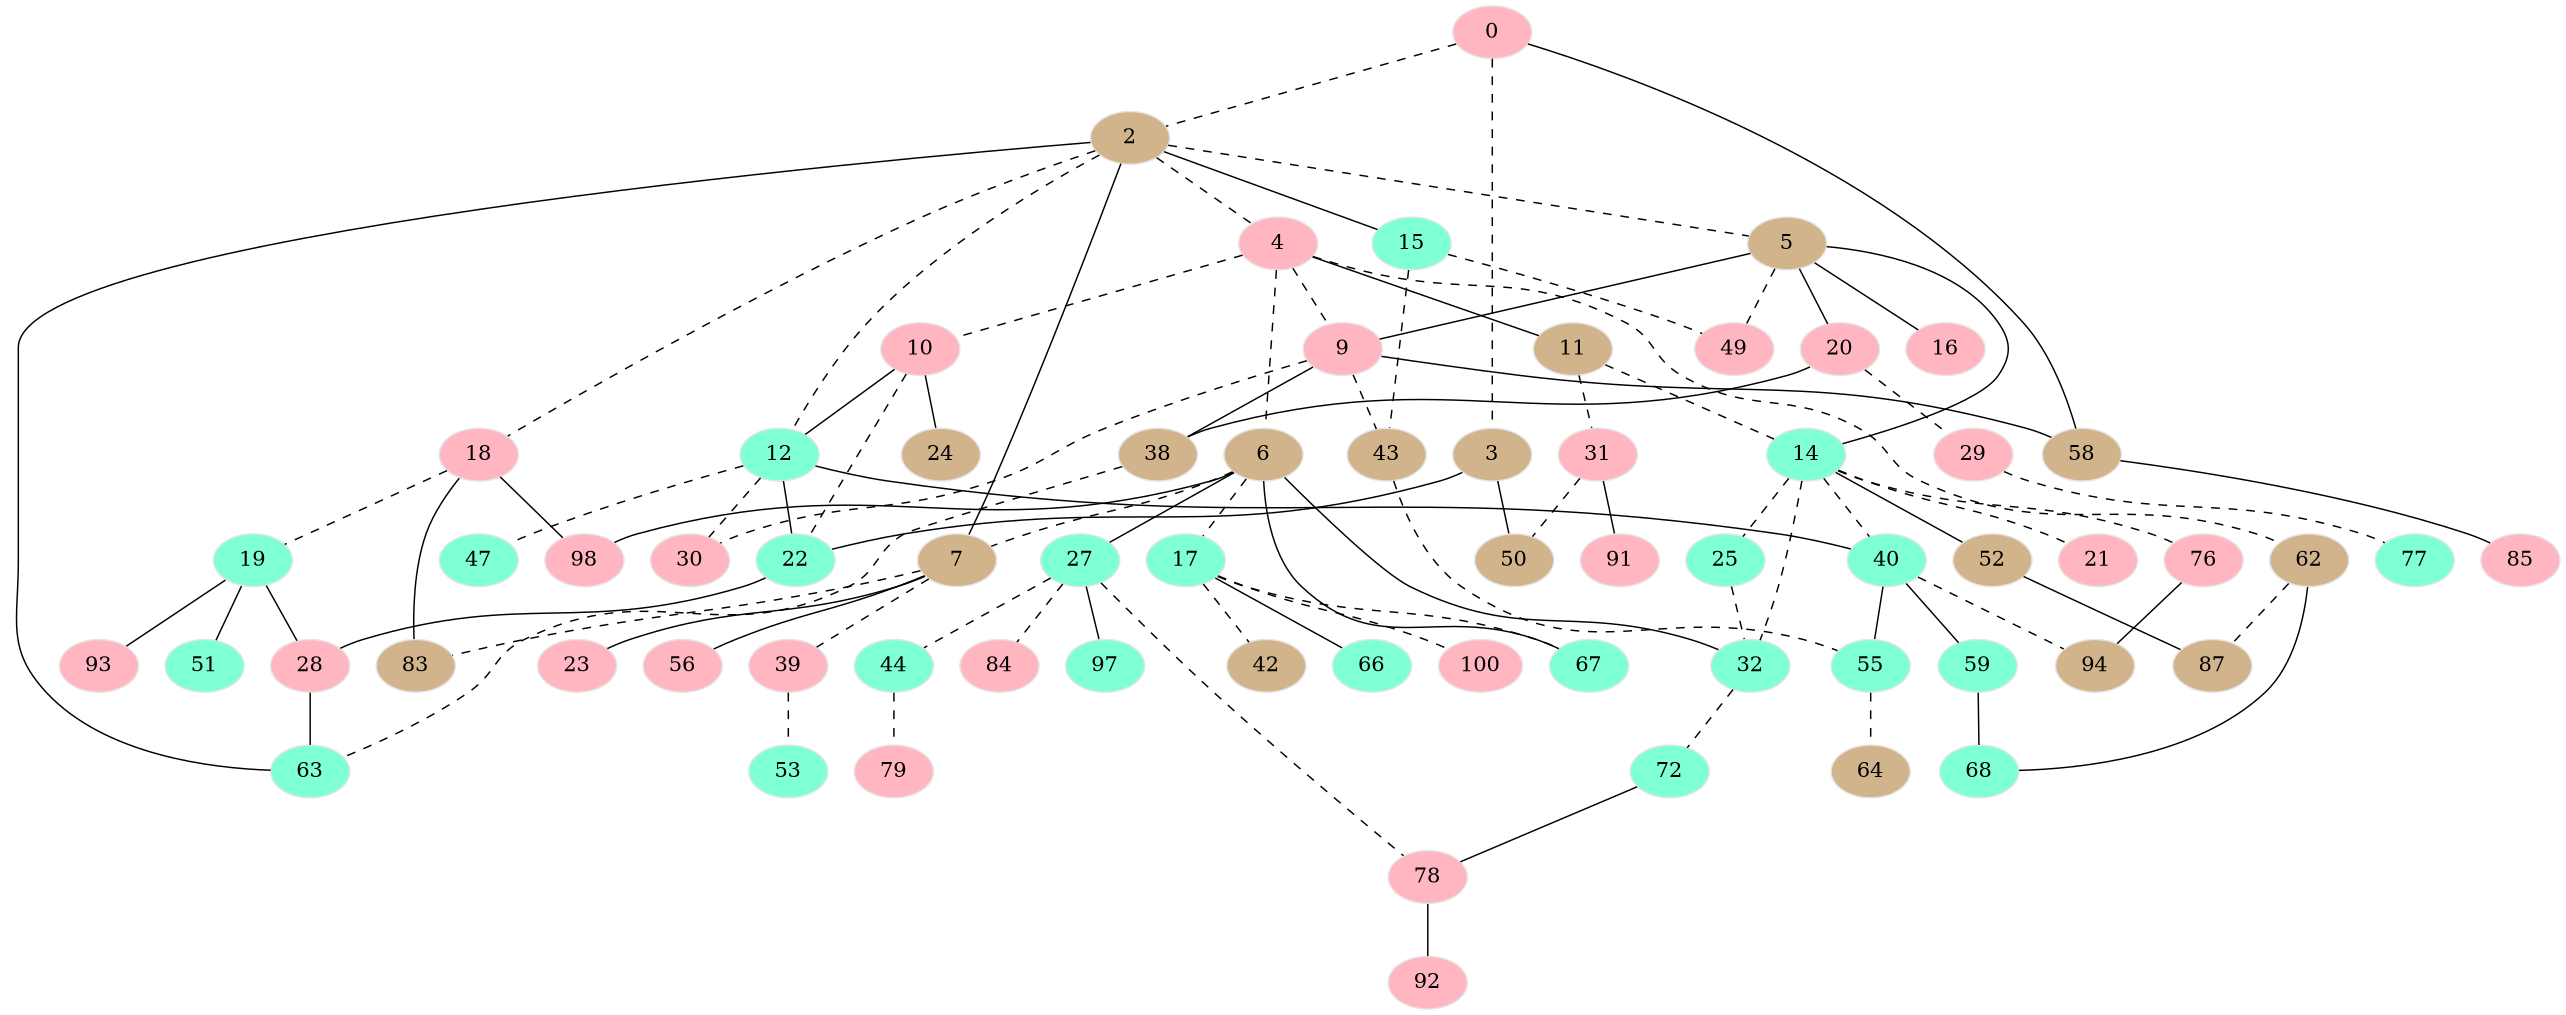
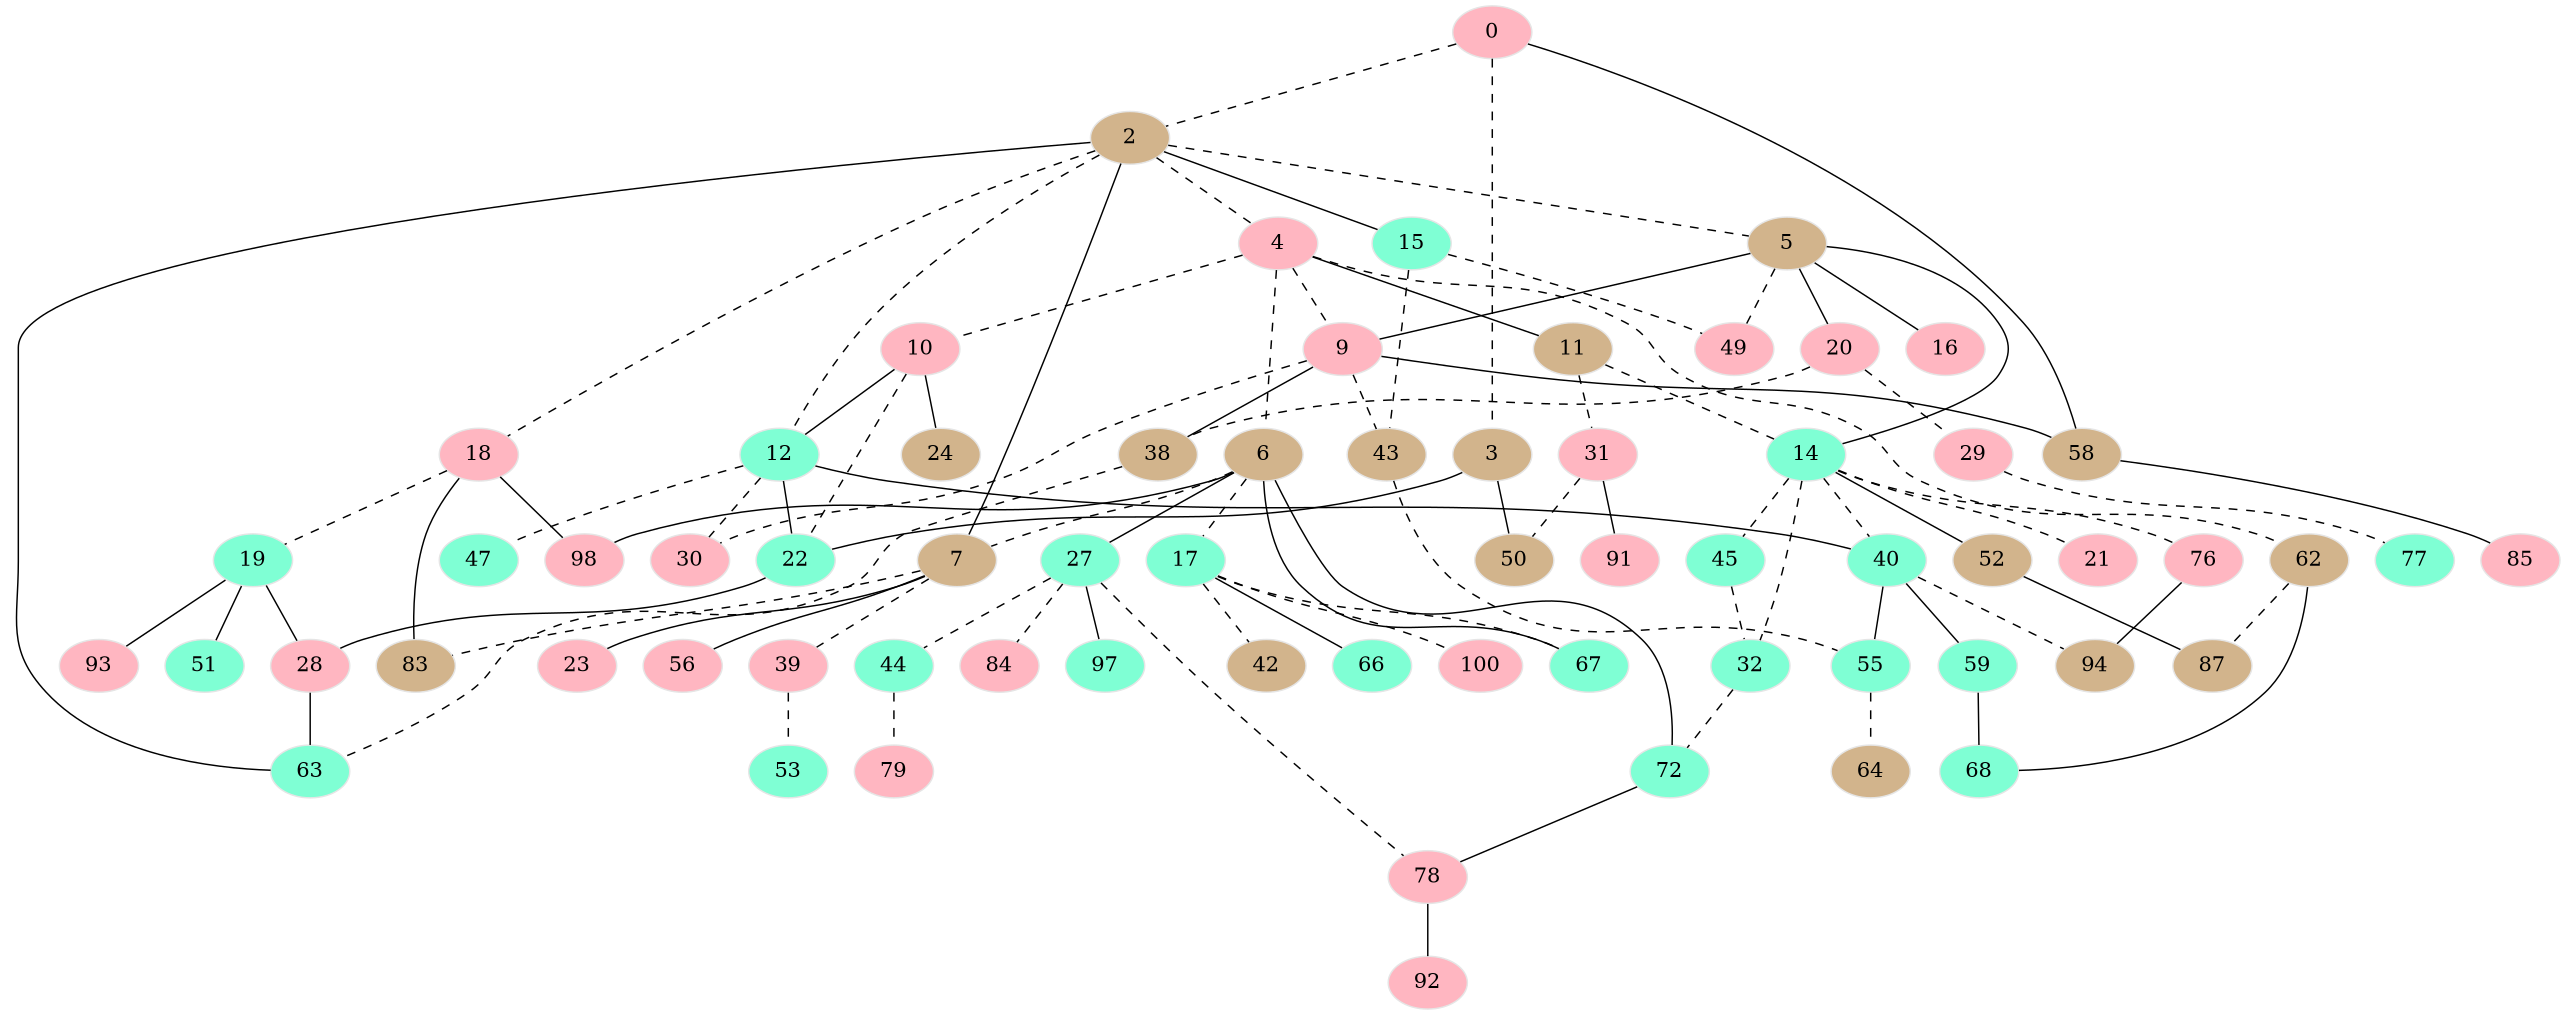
(1515, 402) -> (1515, 402)
(1726, 560) -> (1726, 560)
(1481, 612) -> (1474, 610)
